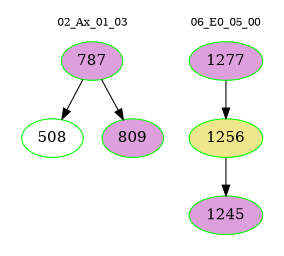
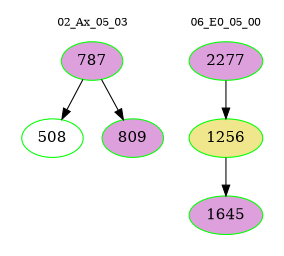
(93, 23) -> (93, 23)
(226, 61) -> (226, 61)
(226, 215) -> (226, 215)
